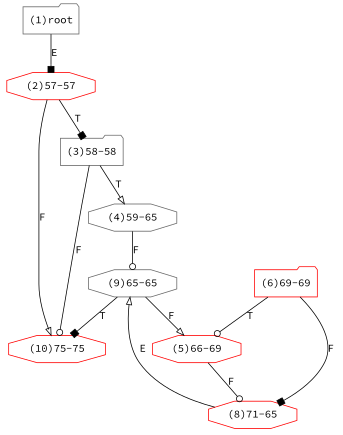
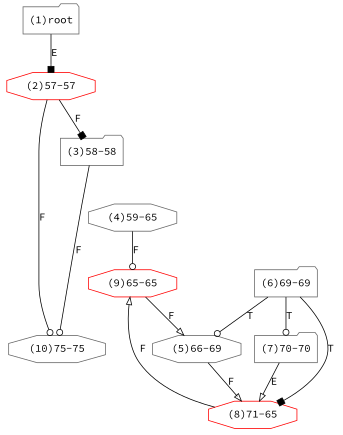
(78, 119) -> (78, 119)
(110, 182) -> none
(39, 215) -> (39, 215)
(133, 283) -> (133, 283)
(286, 283) -> (286, 283)
(98, 314) -> none
(57, 349) -> (57, 349)
(143, 349) -> (143, 349)
(197, 349) -> (197, 349)
none -> (286, 349)
(331, 349) -> (331, 349)
(223, 380) -> (223, 380)
